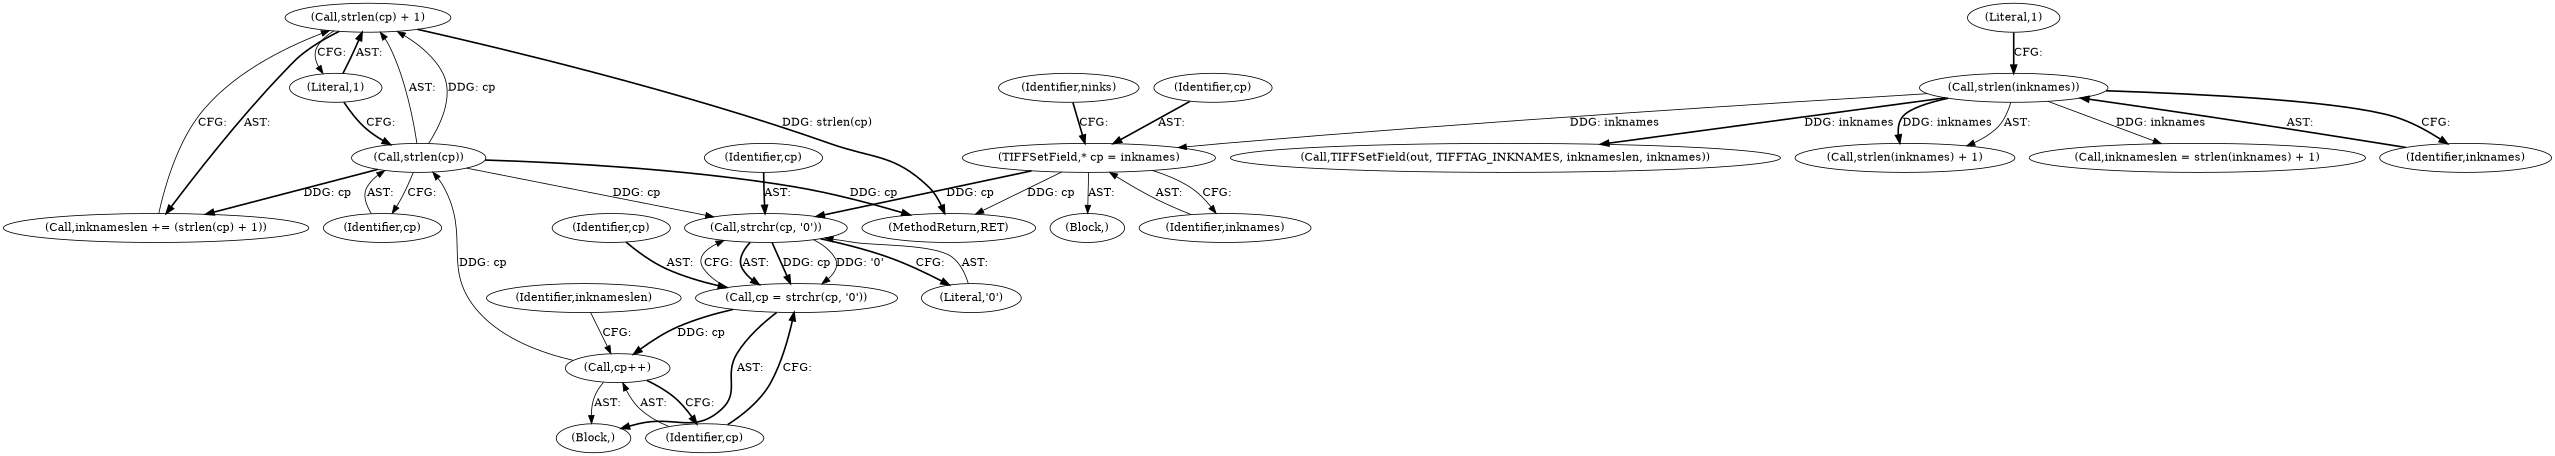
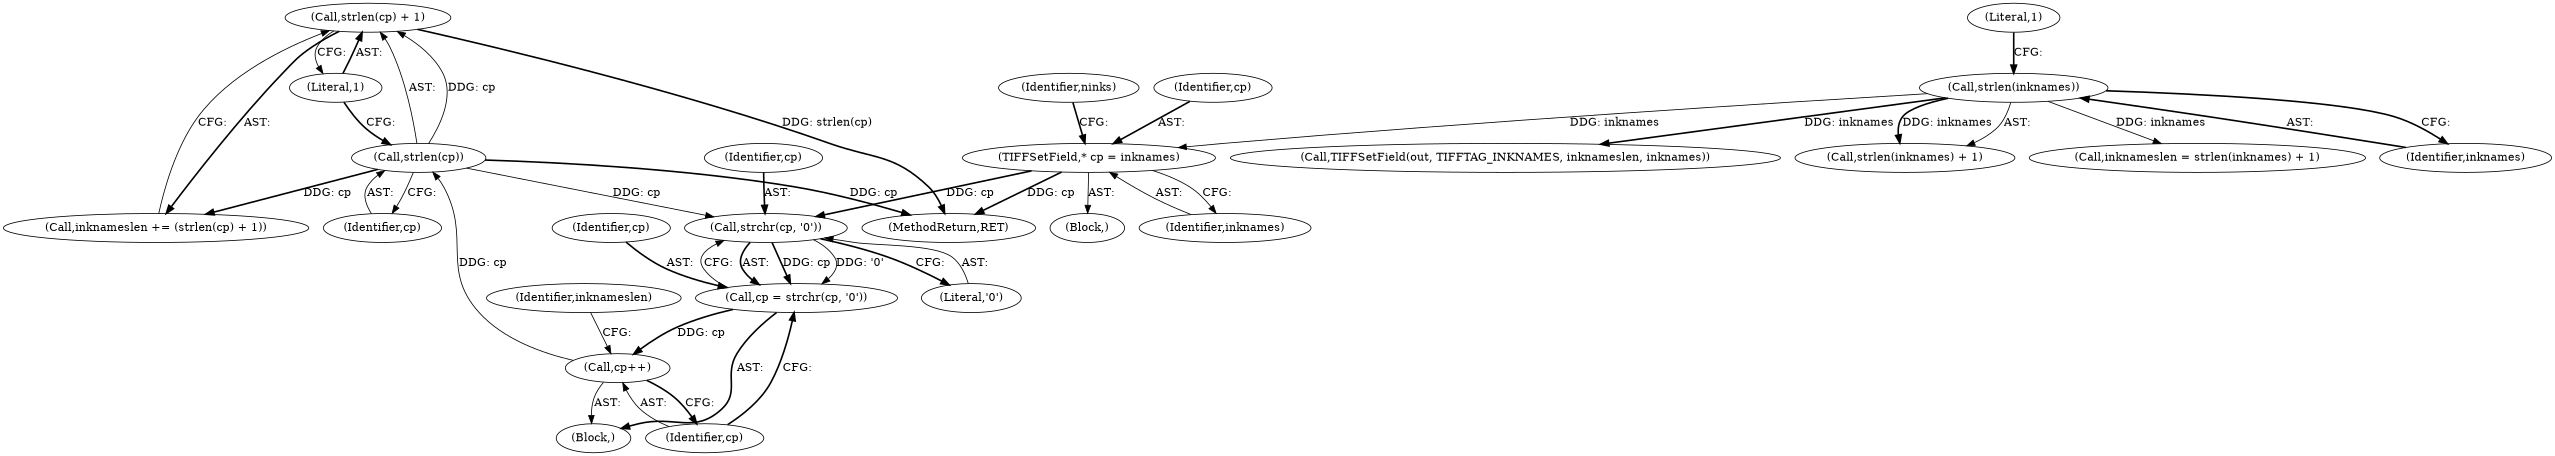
(1022, 191) -> (1022, 191)
